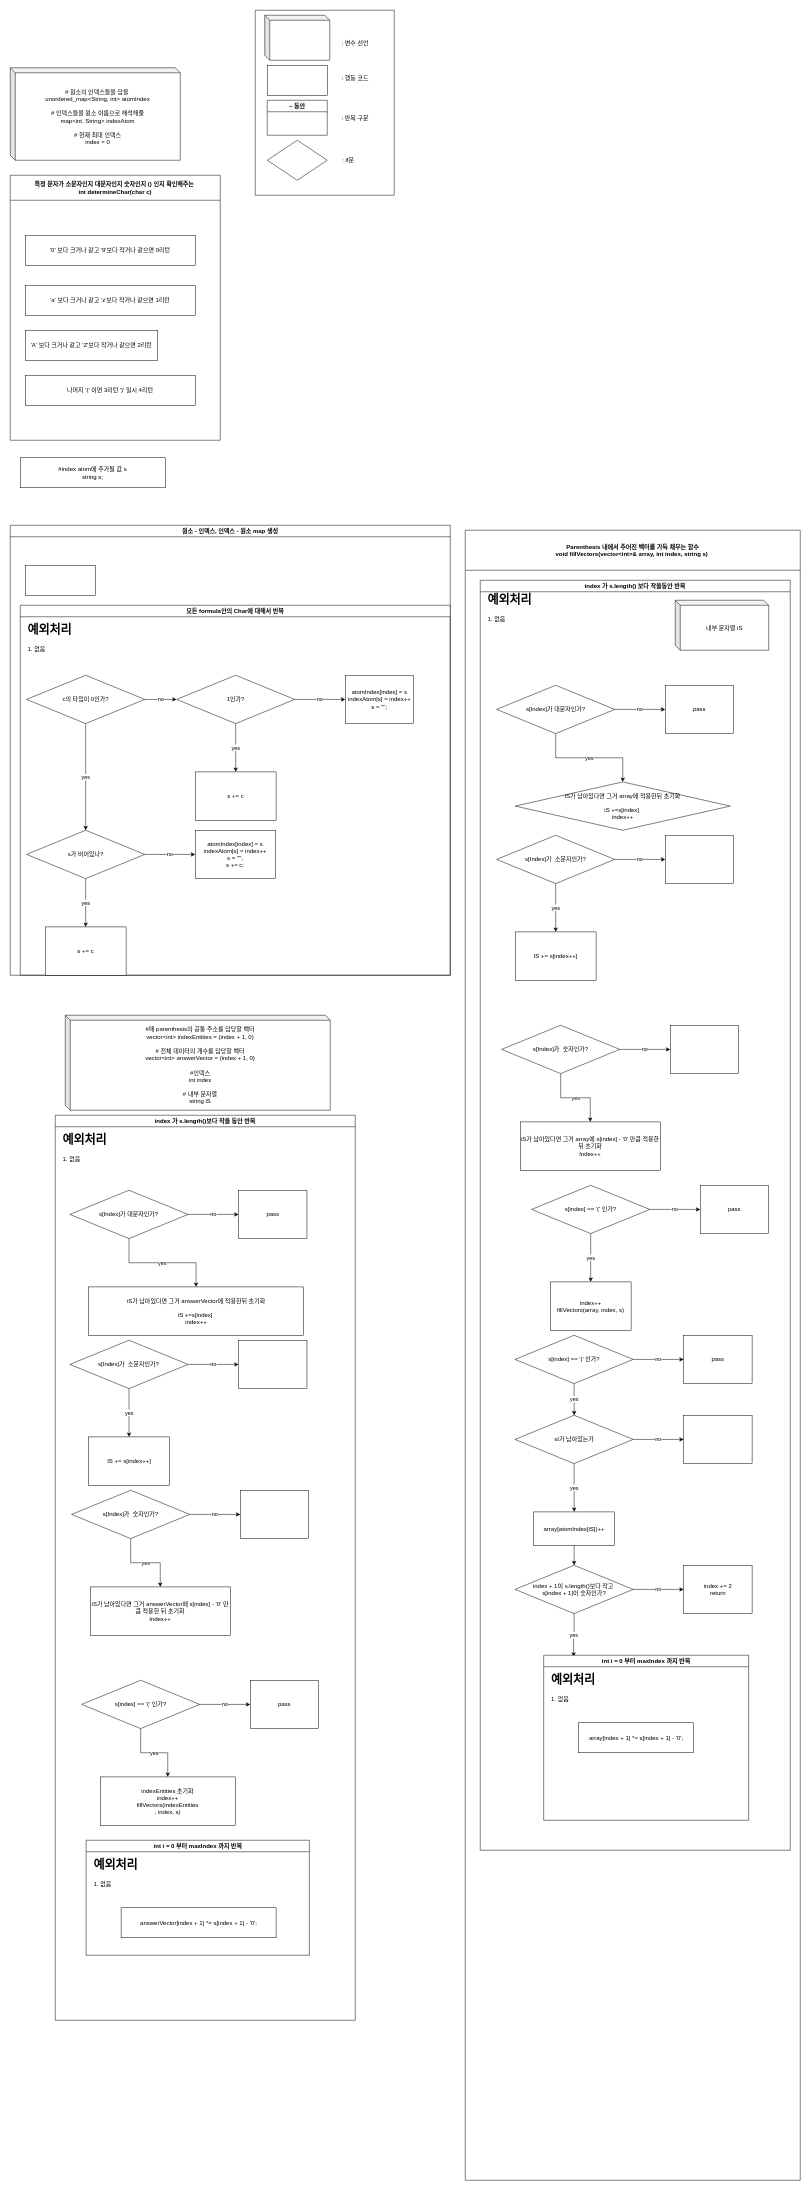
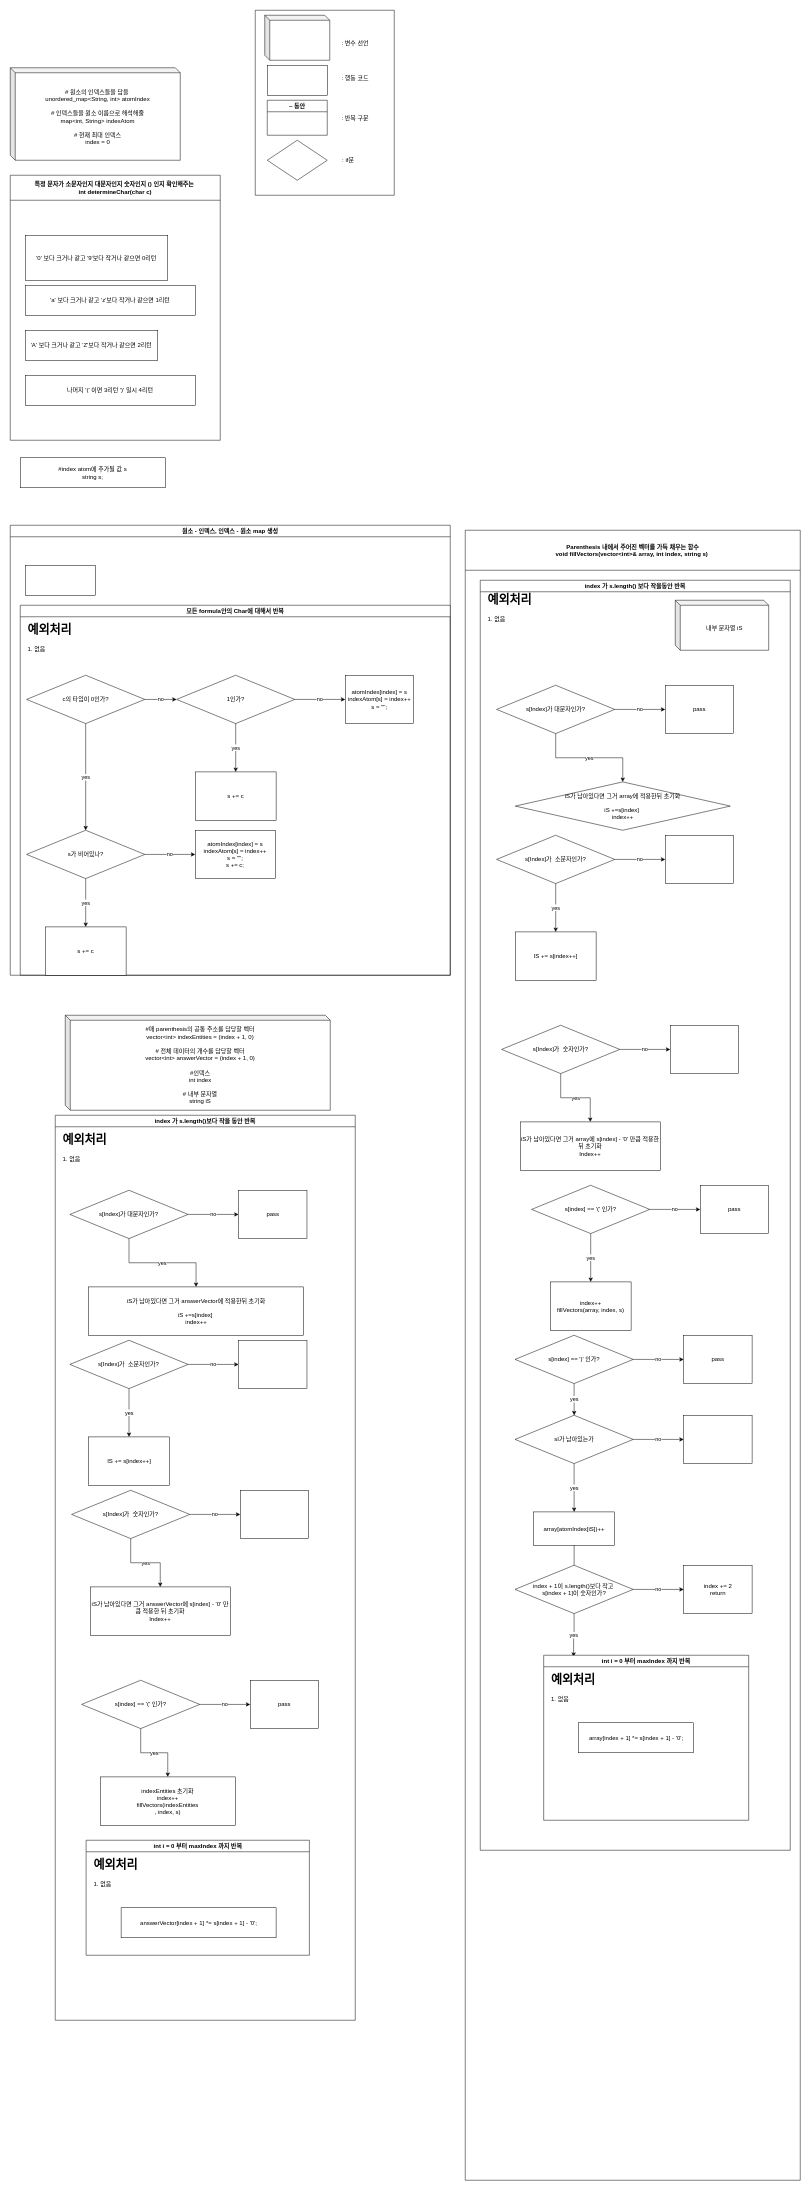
(110, 250) -> (97, 258)
(574, 1560) -> (574, 1562)
